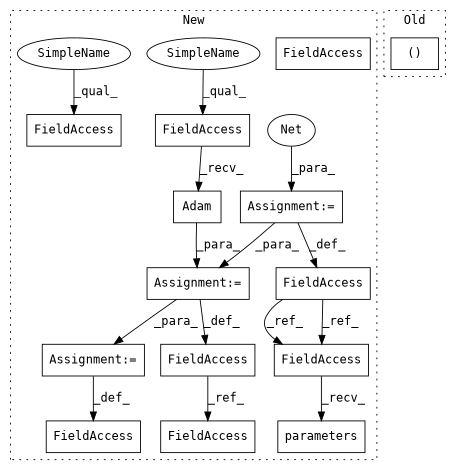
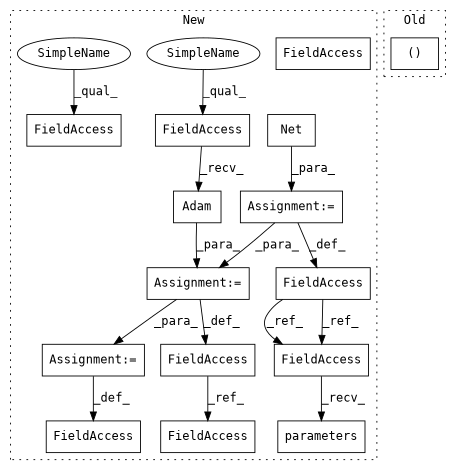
(291, 130) -> (291, 130)
